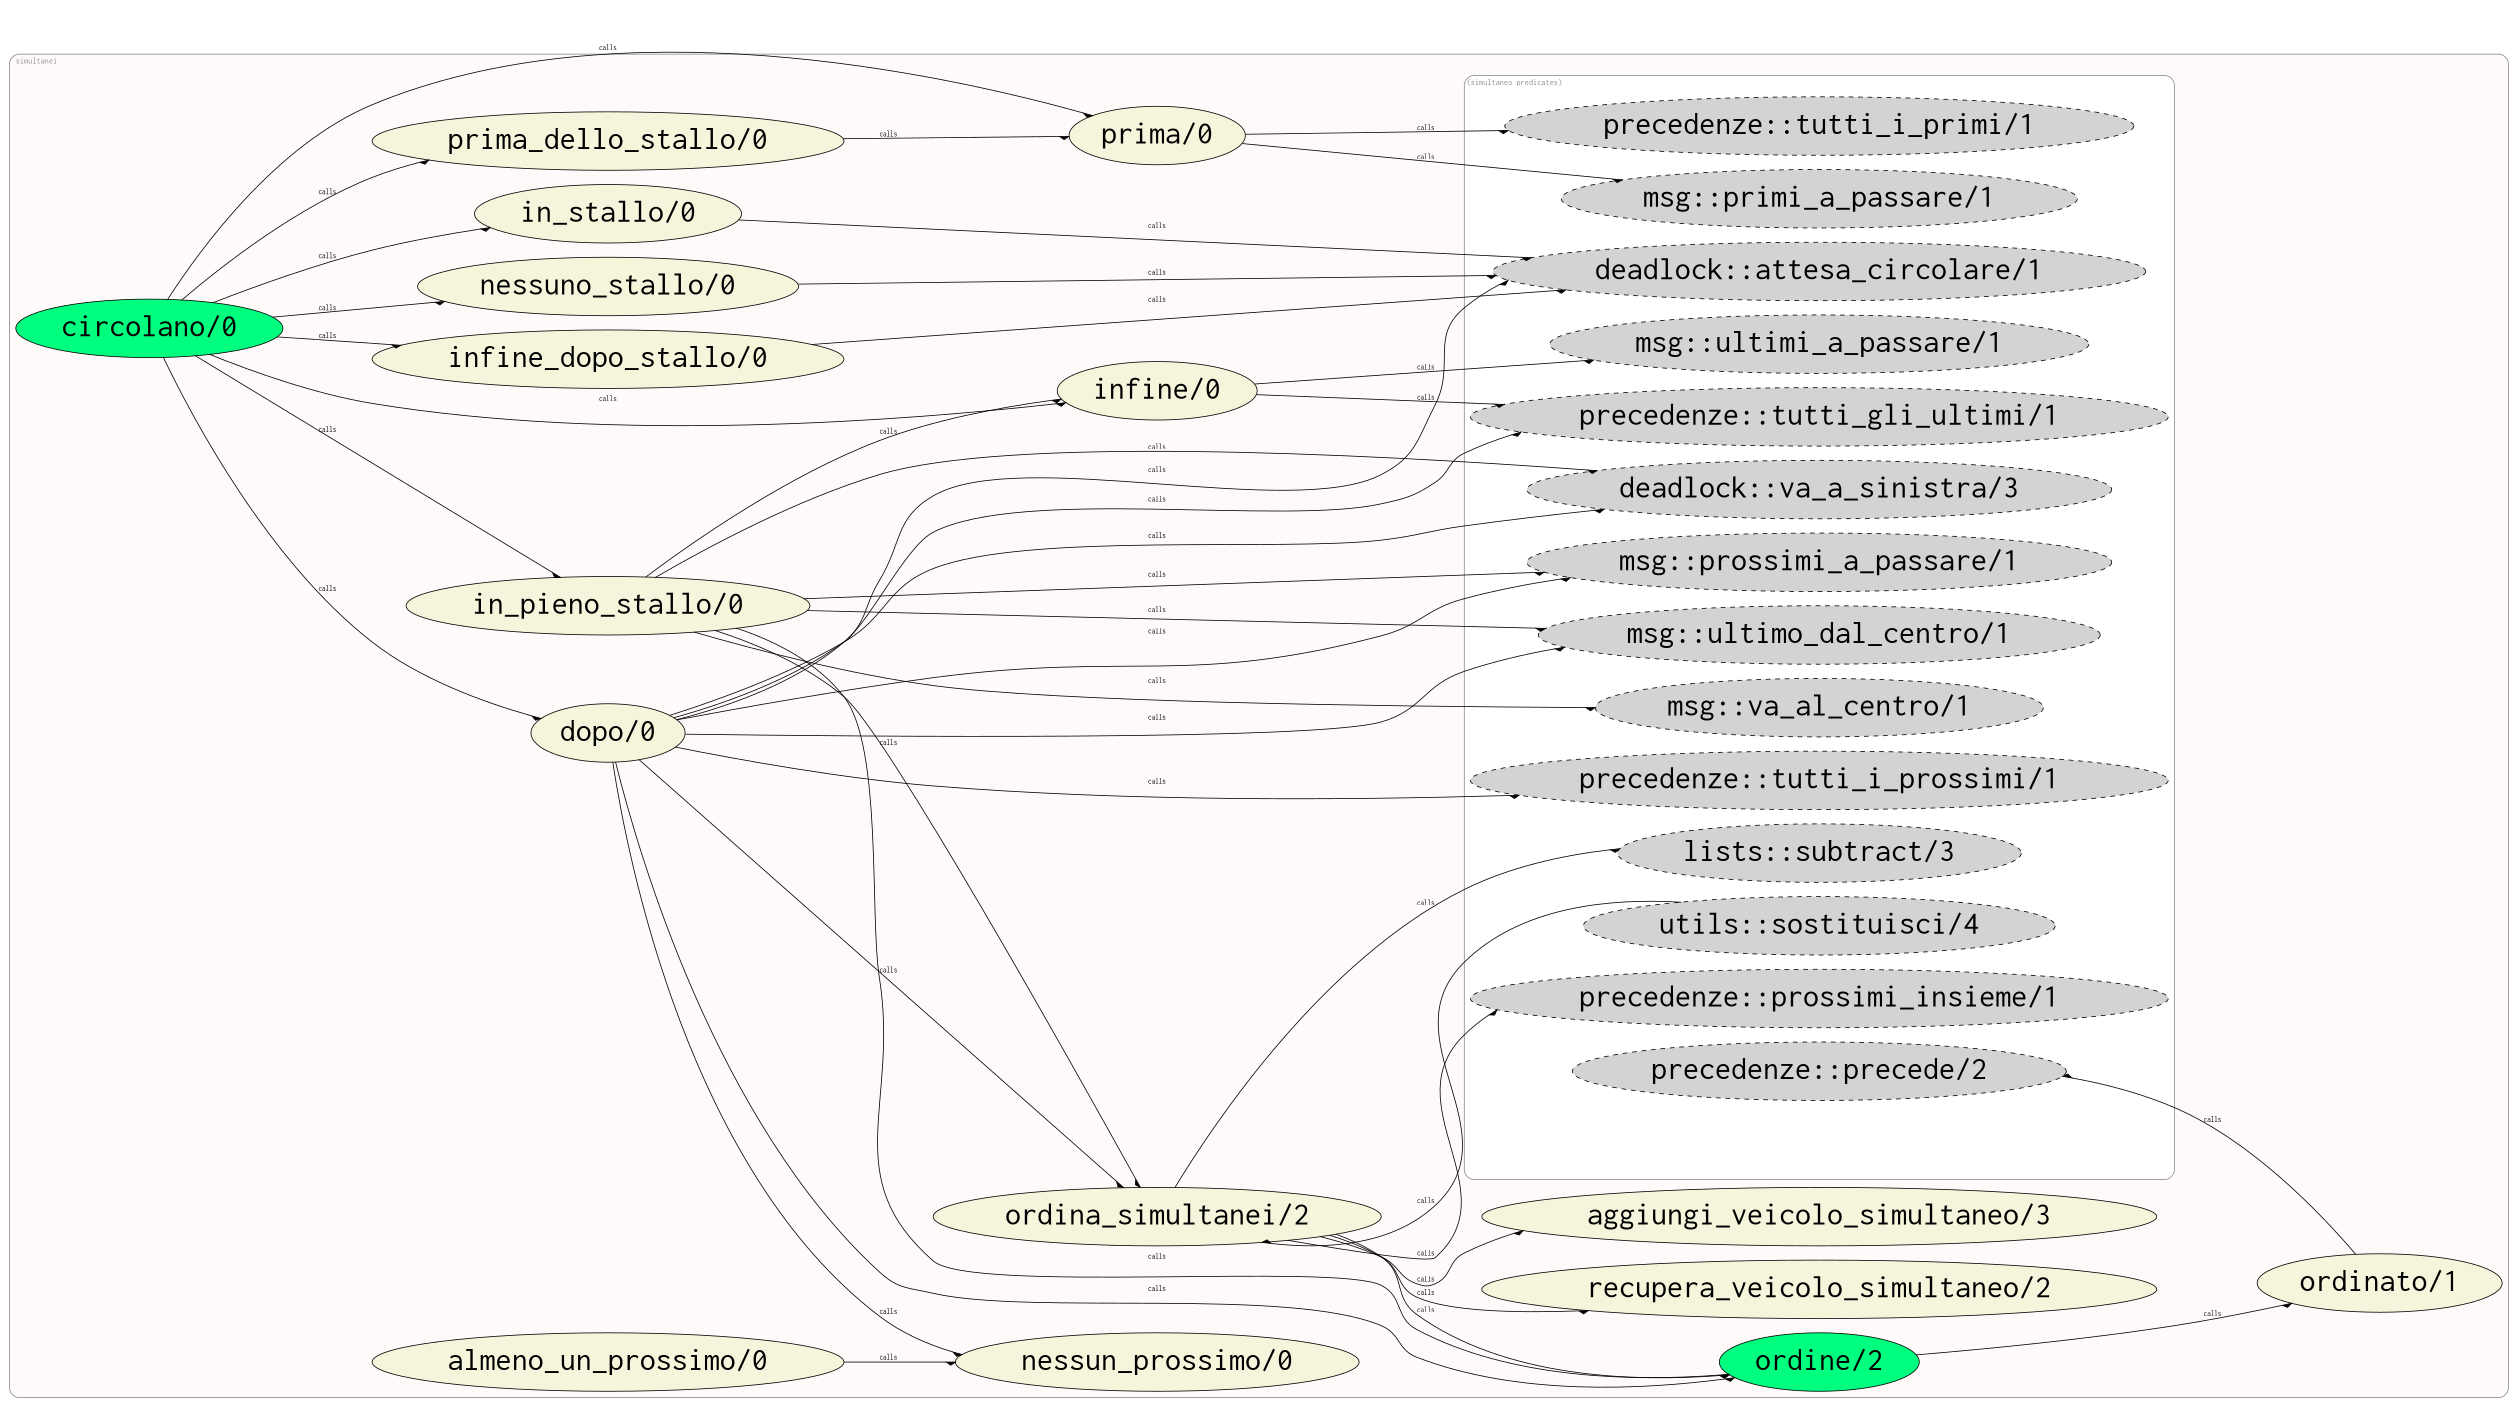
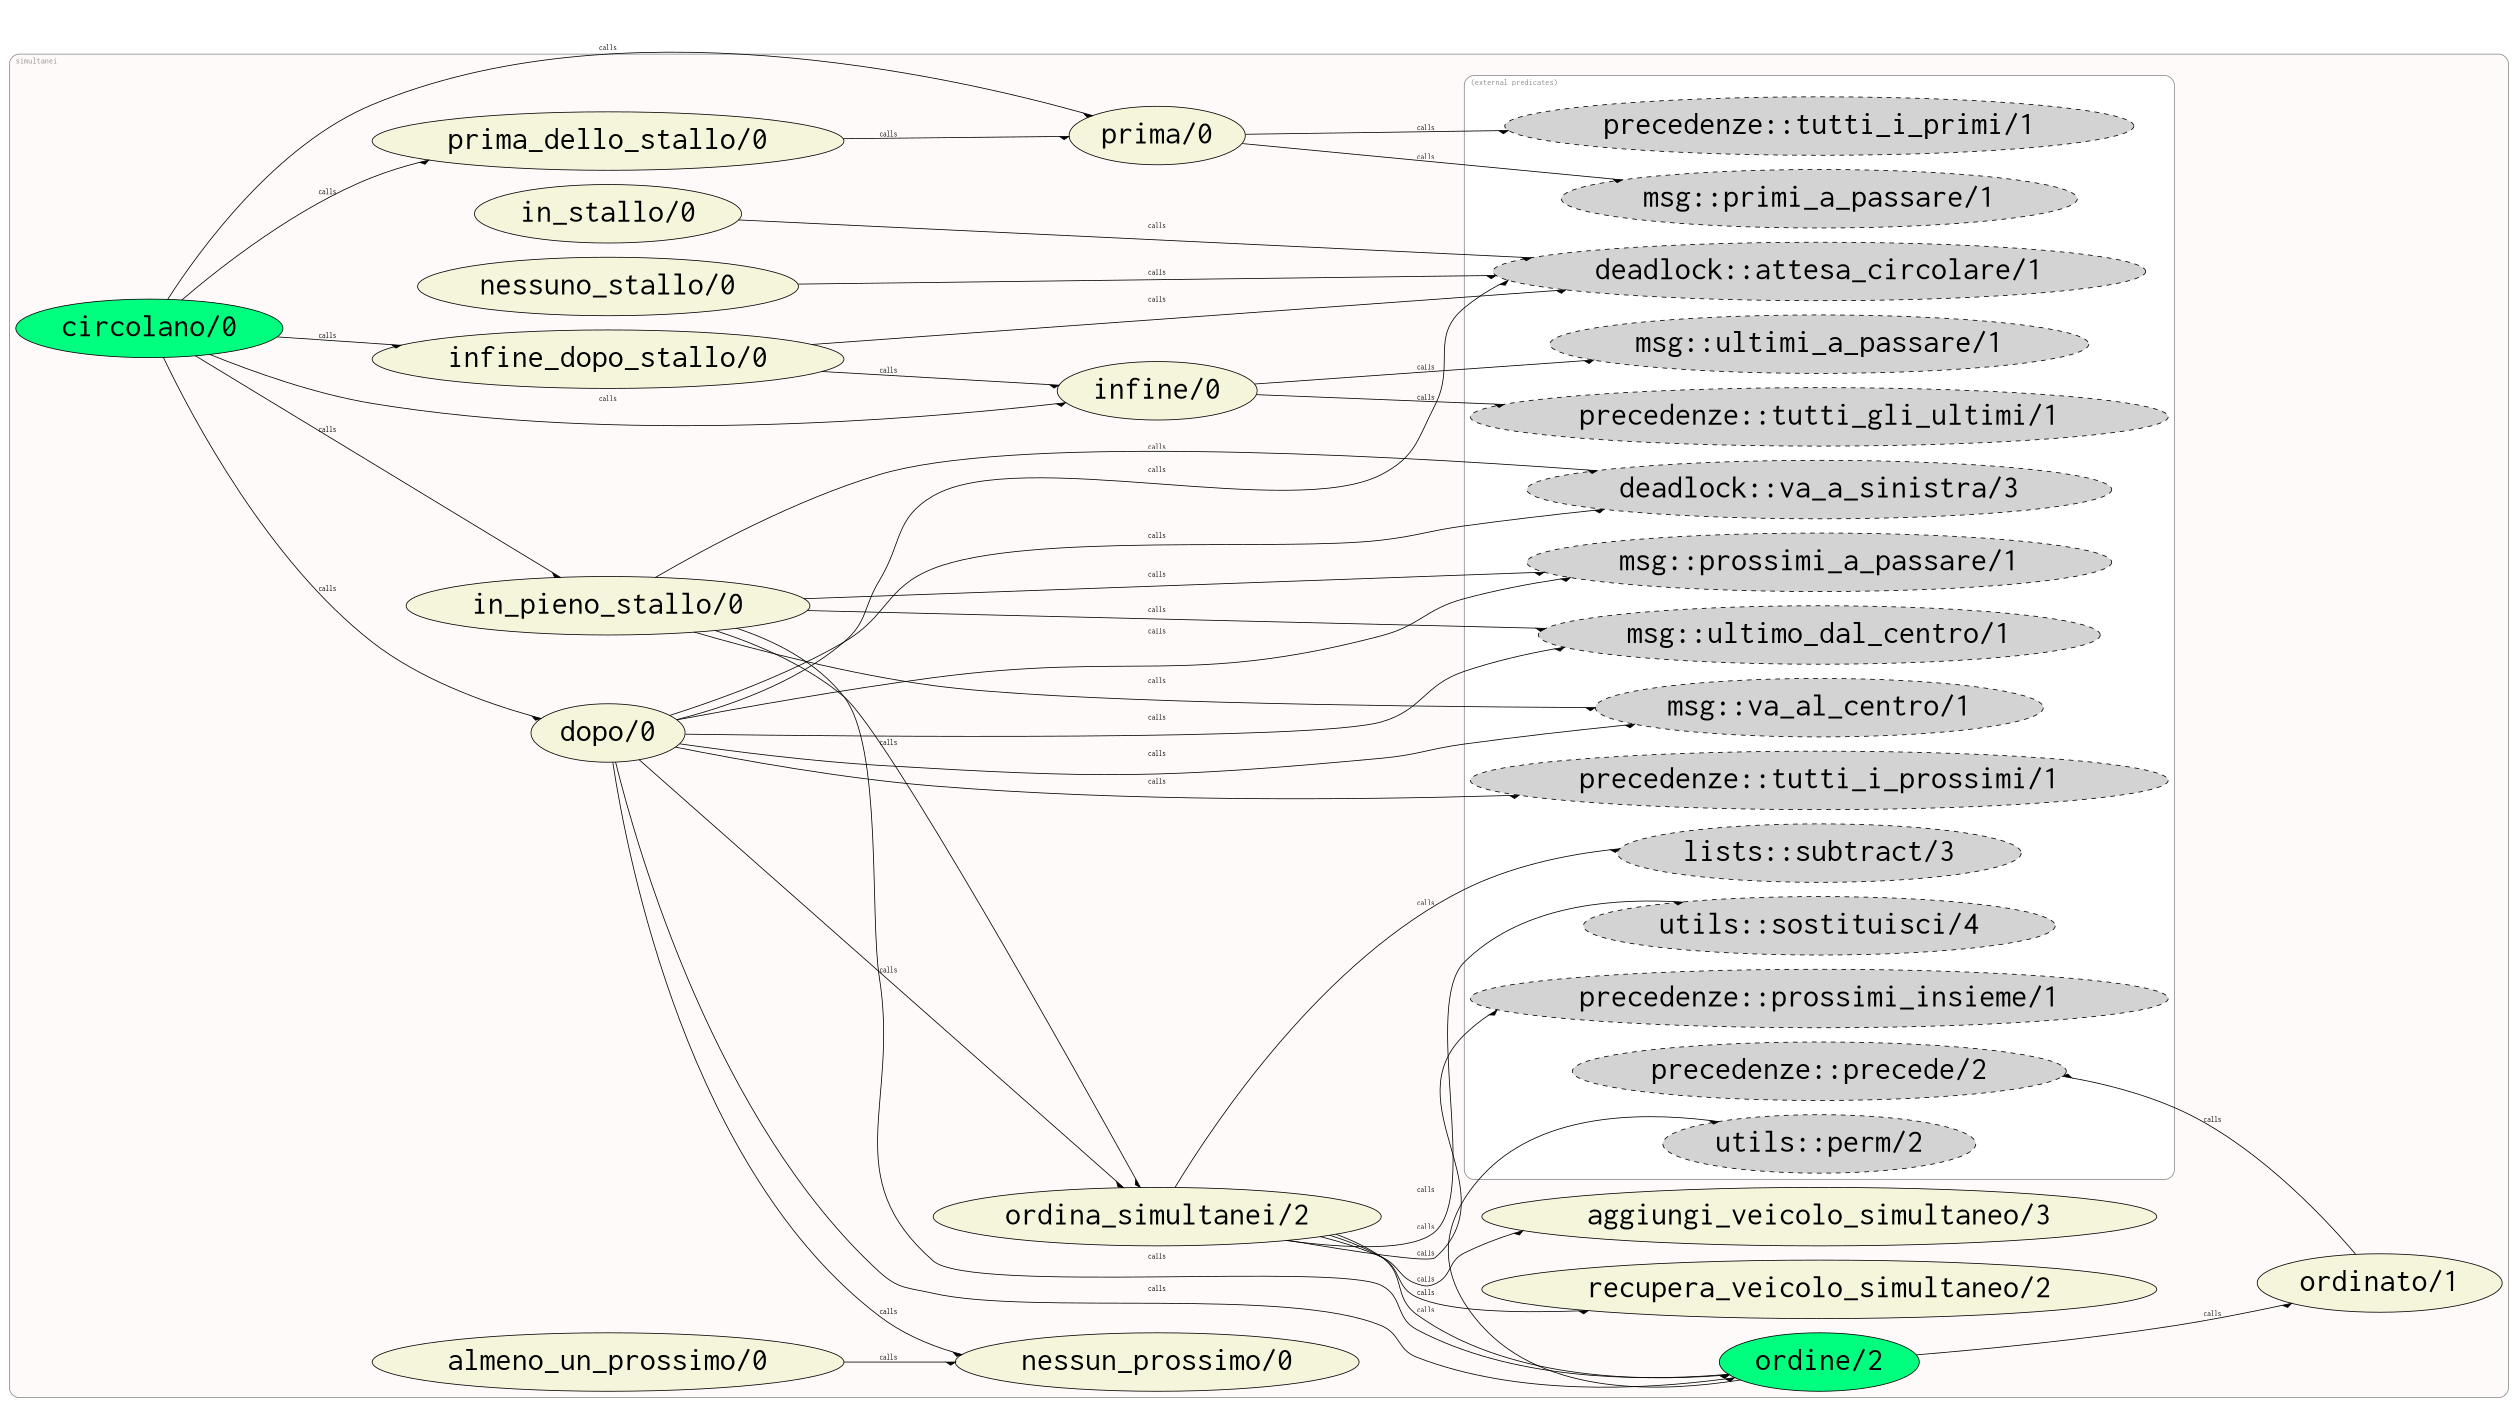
(1514, 83) -> (1514, 83)
(345, 258) -> none
(354, 310) -> none
(836, 459) -> (936, 378)
(1067, 510) -> (1153, 774)
(1443, 1056) -> (1449, 1078)
none -> (1819, 1144)
